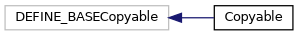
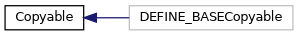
(198, 18) -> (113, 18)
